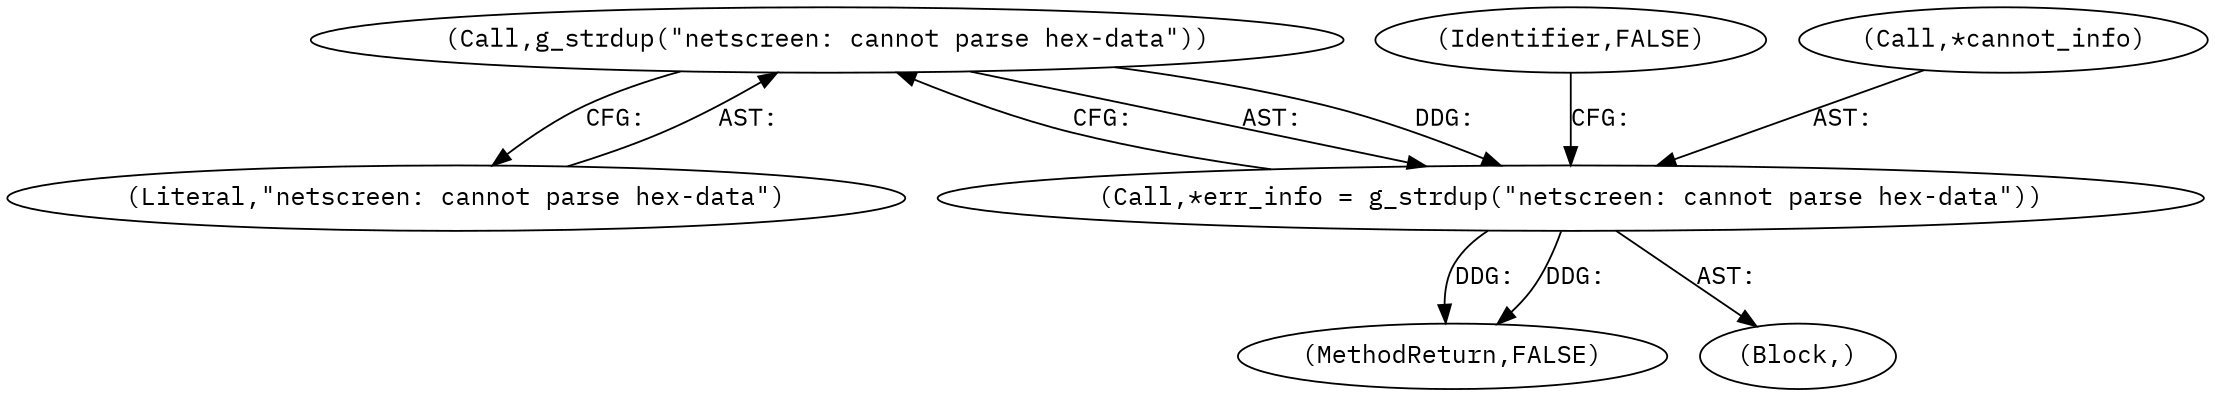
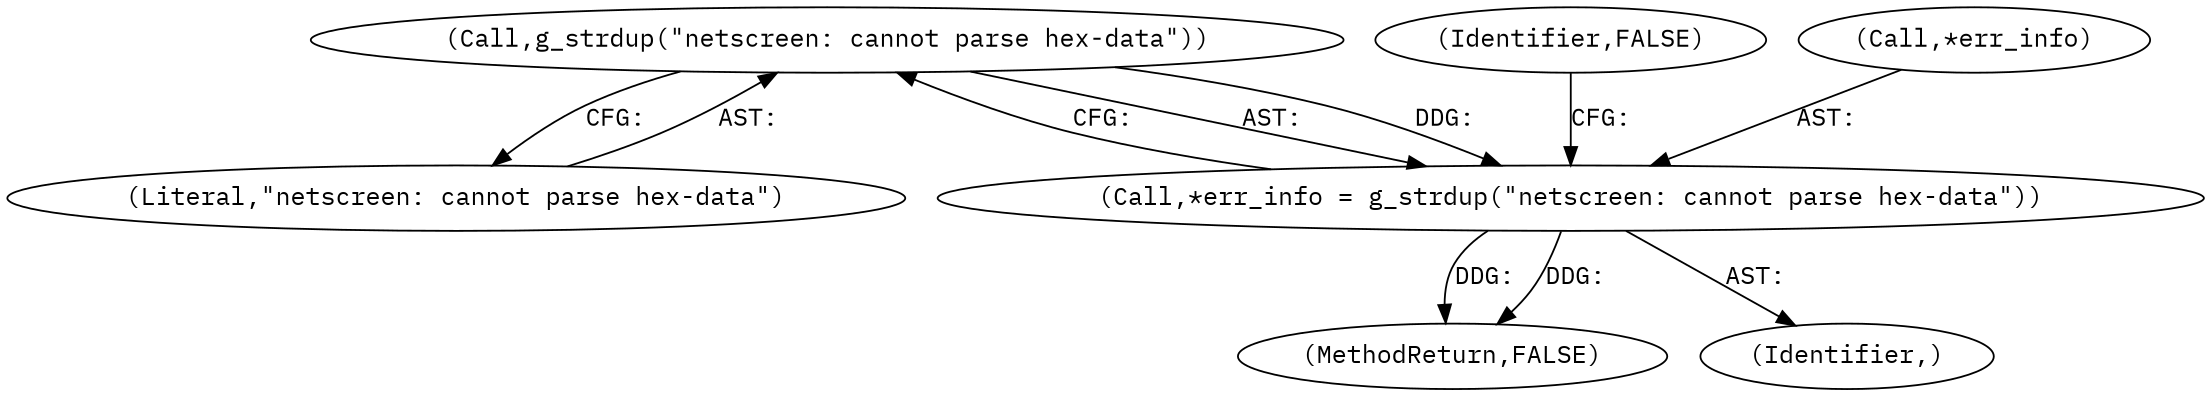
(2003, 40) -> (1974, 40)
(1798, 356) -> (1847, 356)
